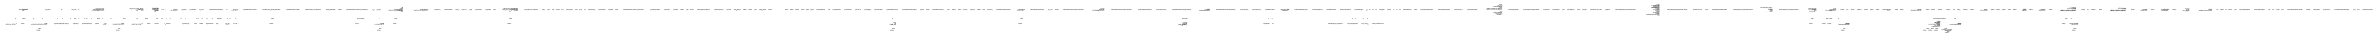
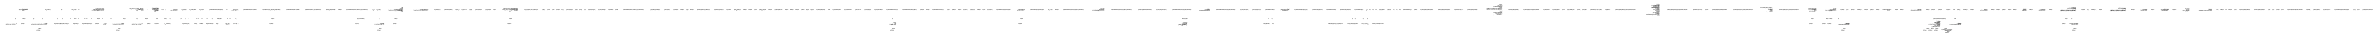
none -> (778, 10)
(161, 17) -> (163, 17)
